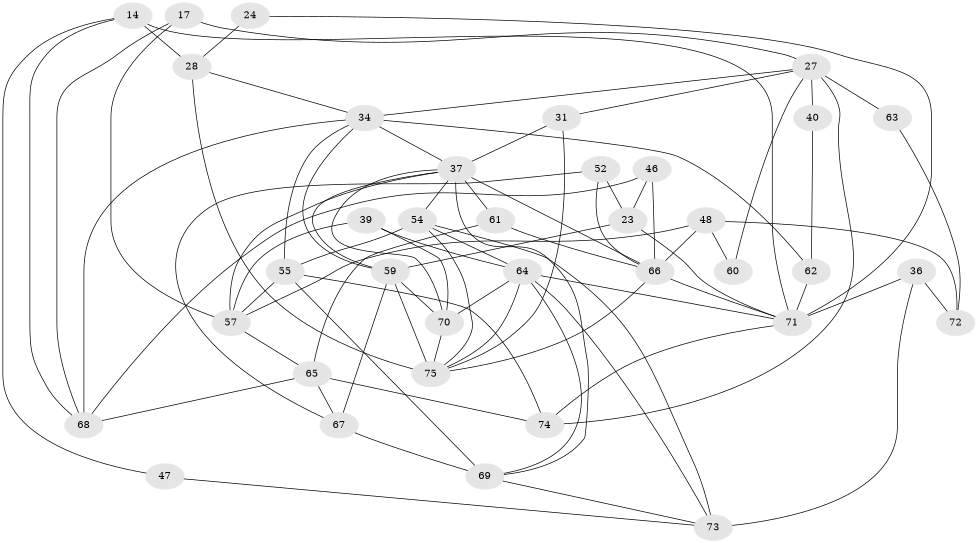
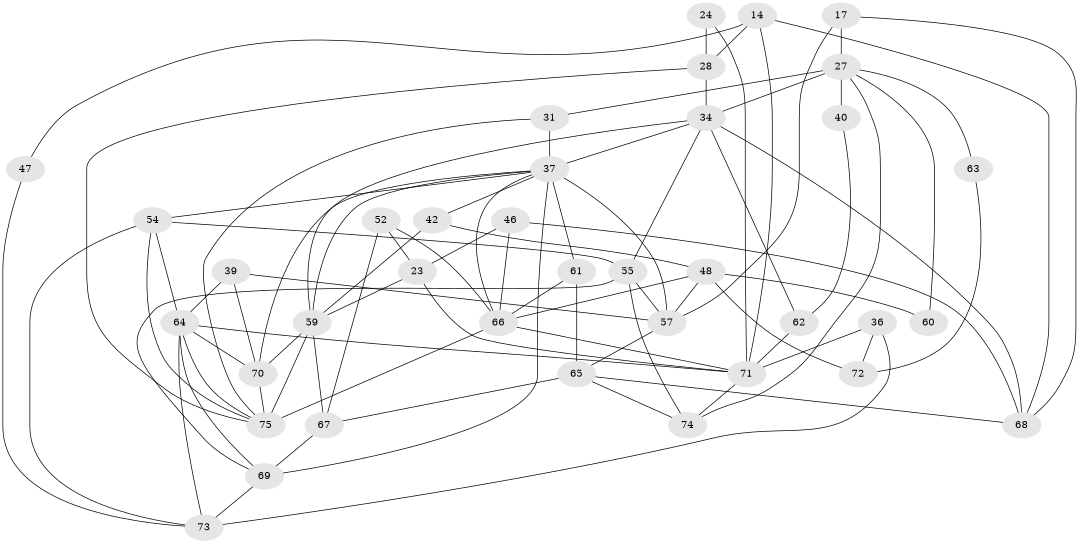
none -> (432, 220)
